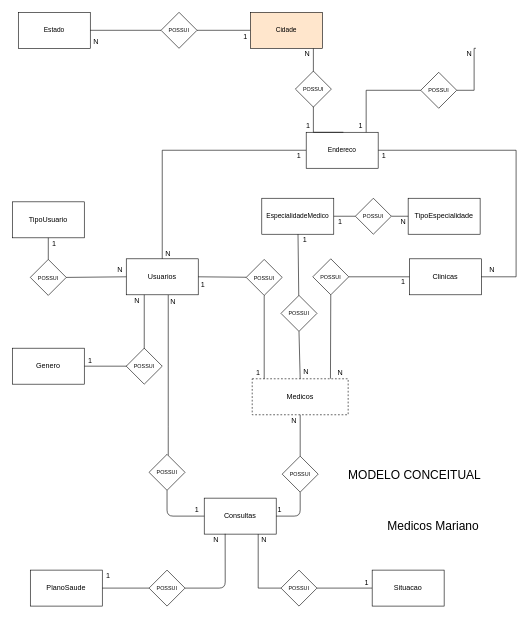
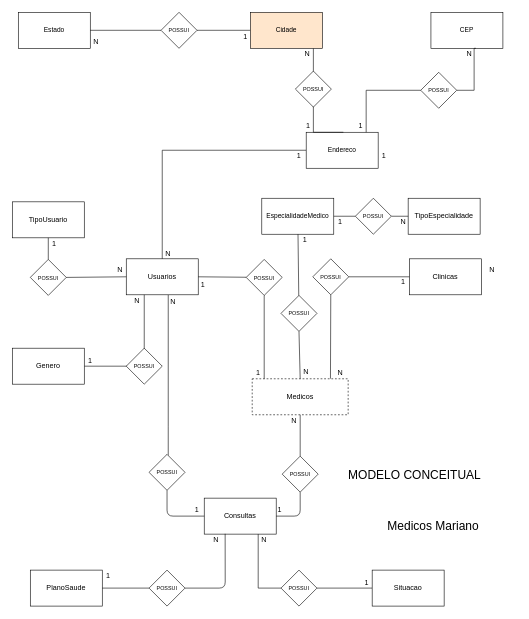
none -> (467, 30)
(516, 161) -> none
